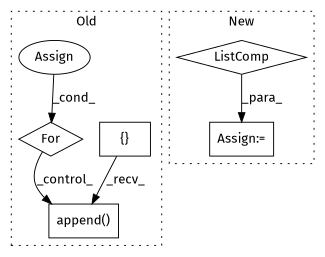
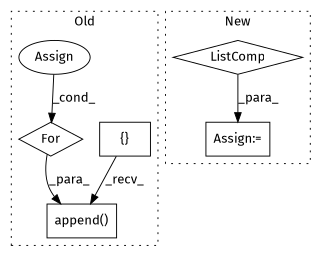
(65, 180) -> (70, 180)
